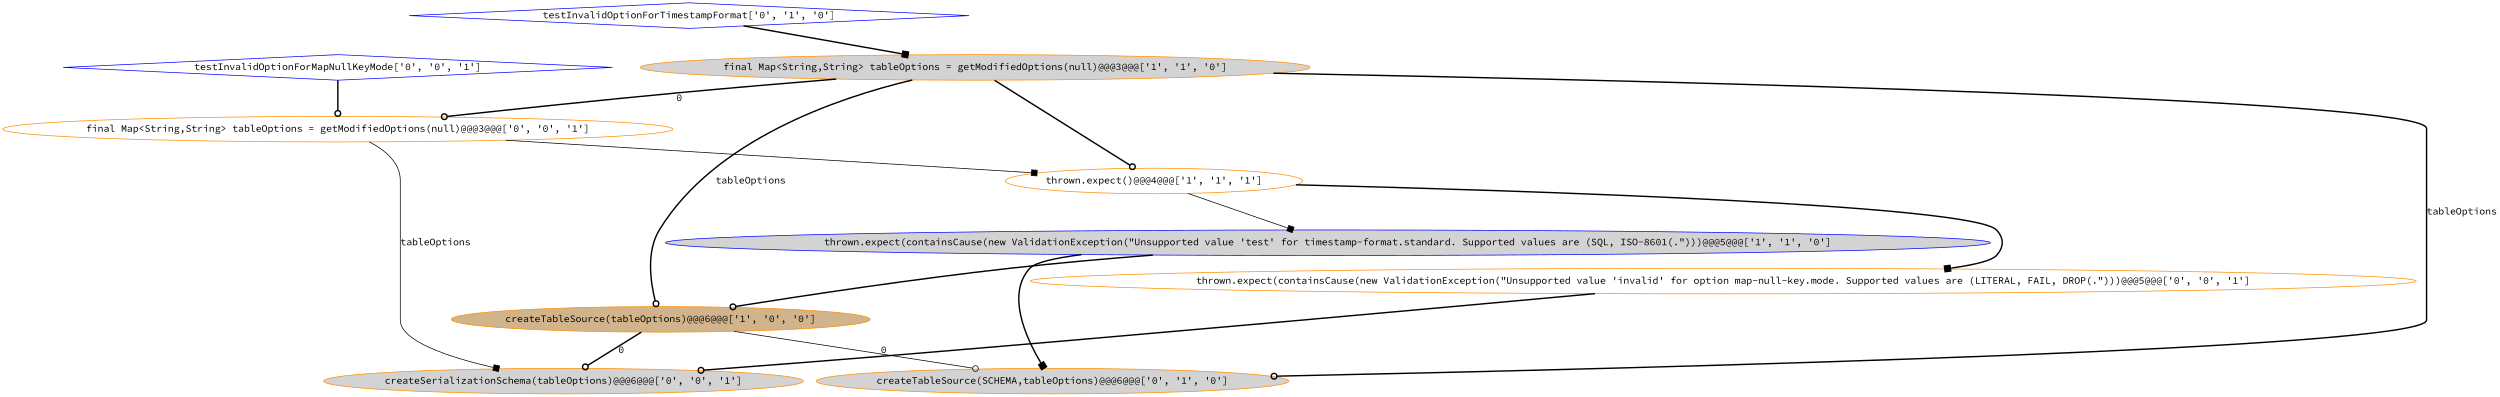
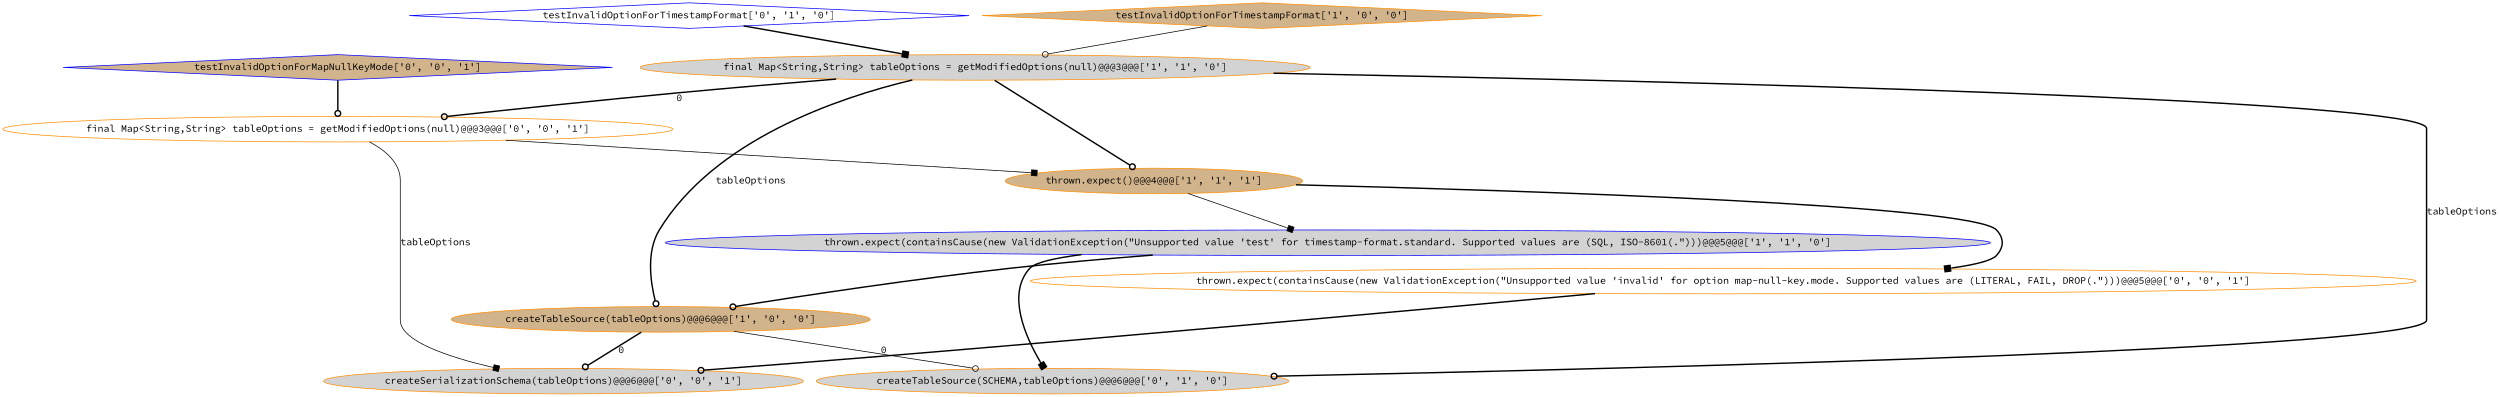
none -> (1262, 16)
(338, 67) -> (338, 67)
(1154, 181) -> (1154, 181)
